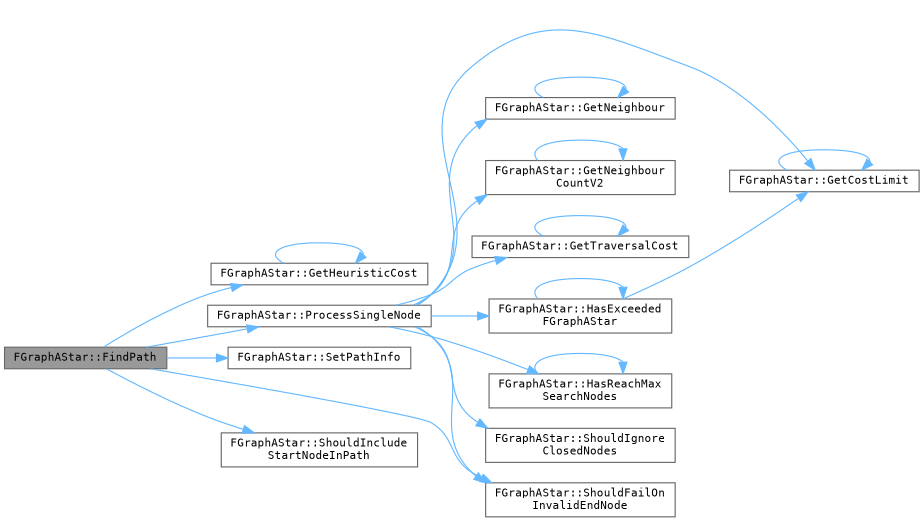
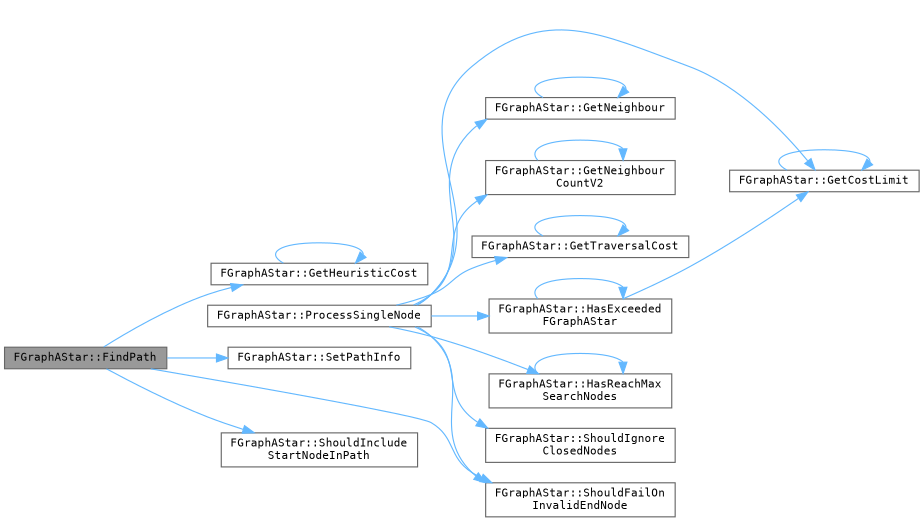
(197, 338) -> none
